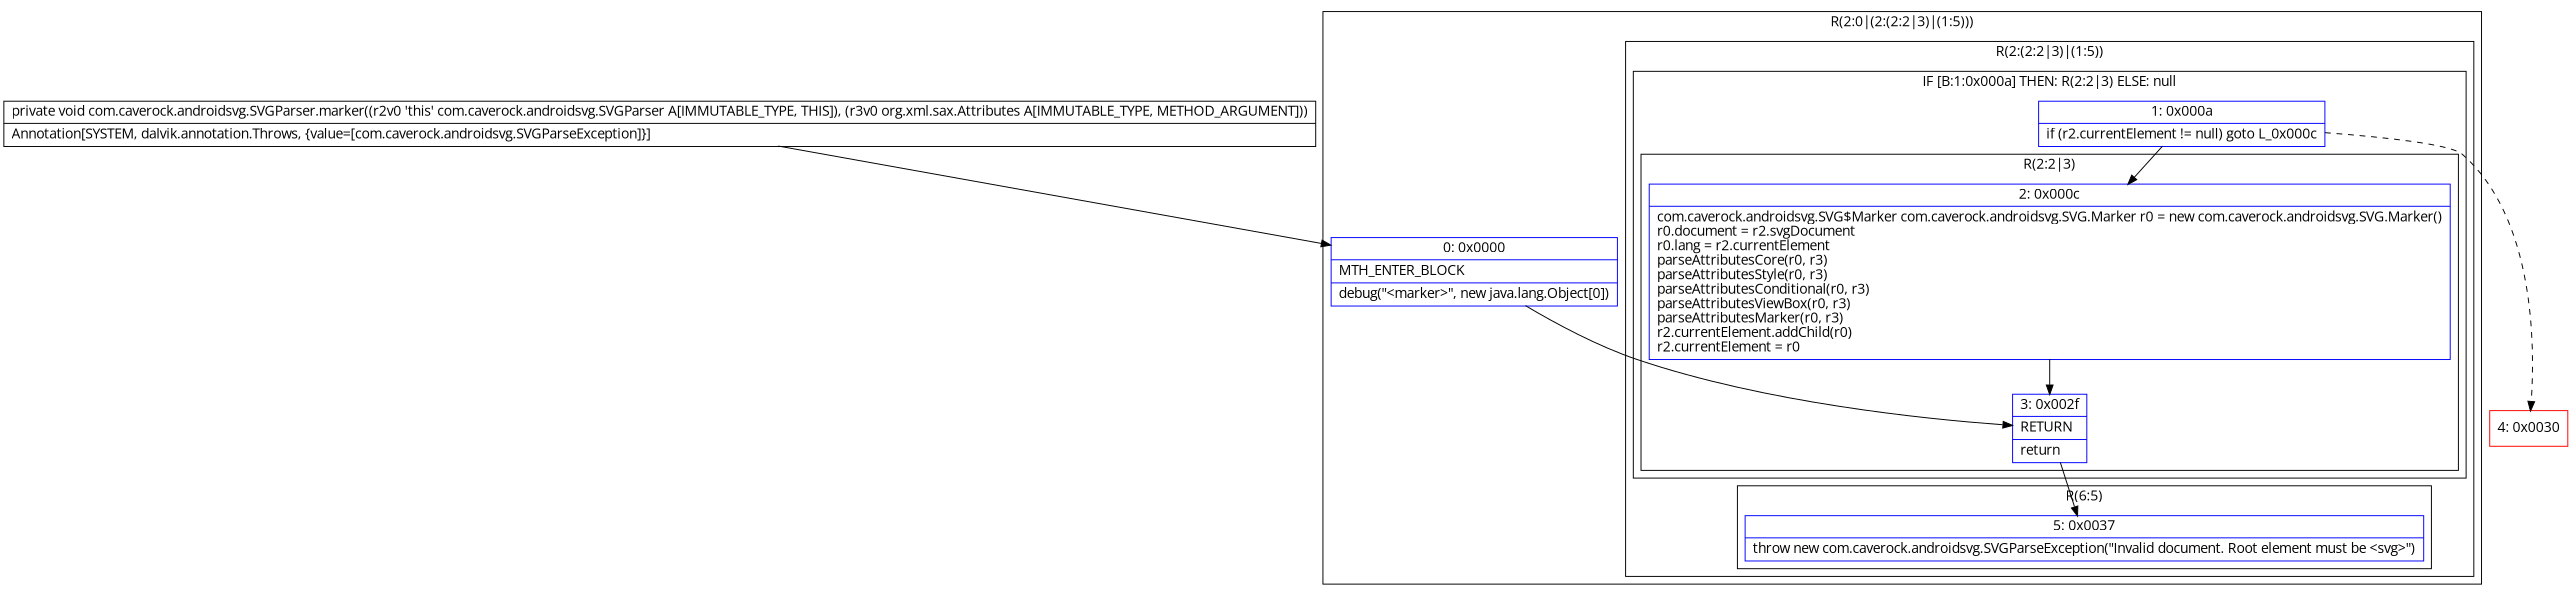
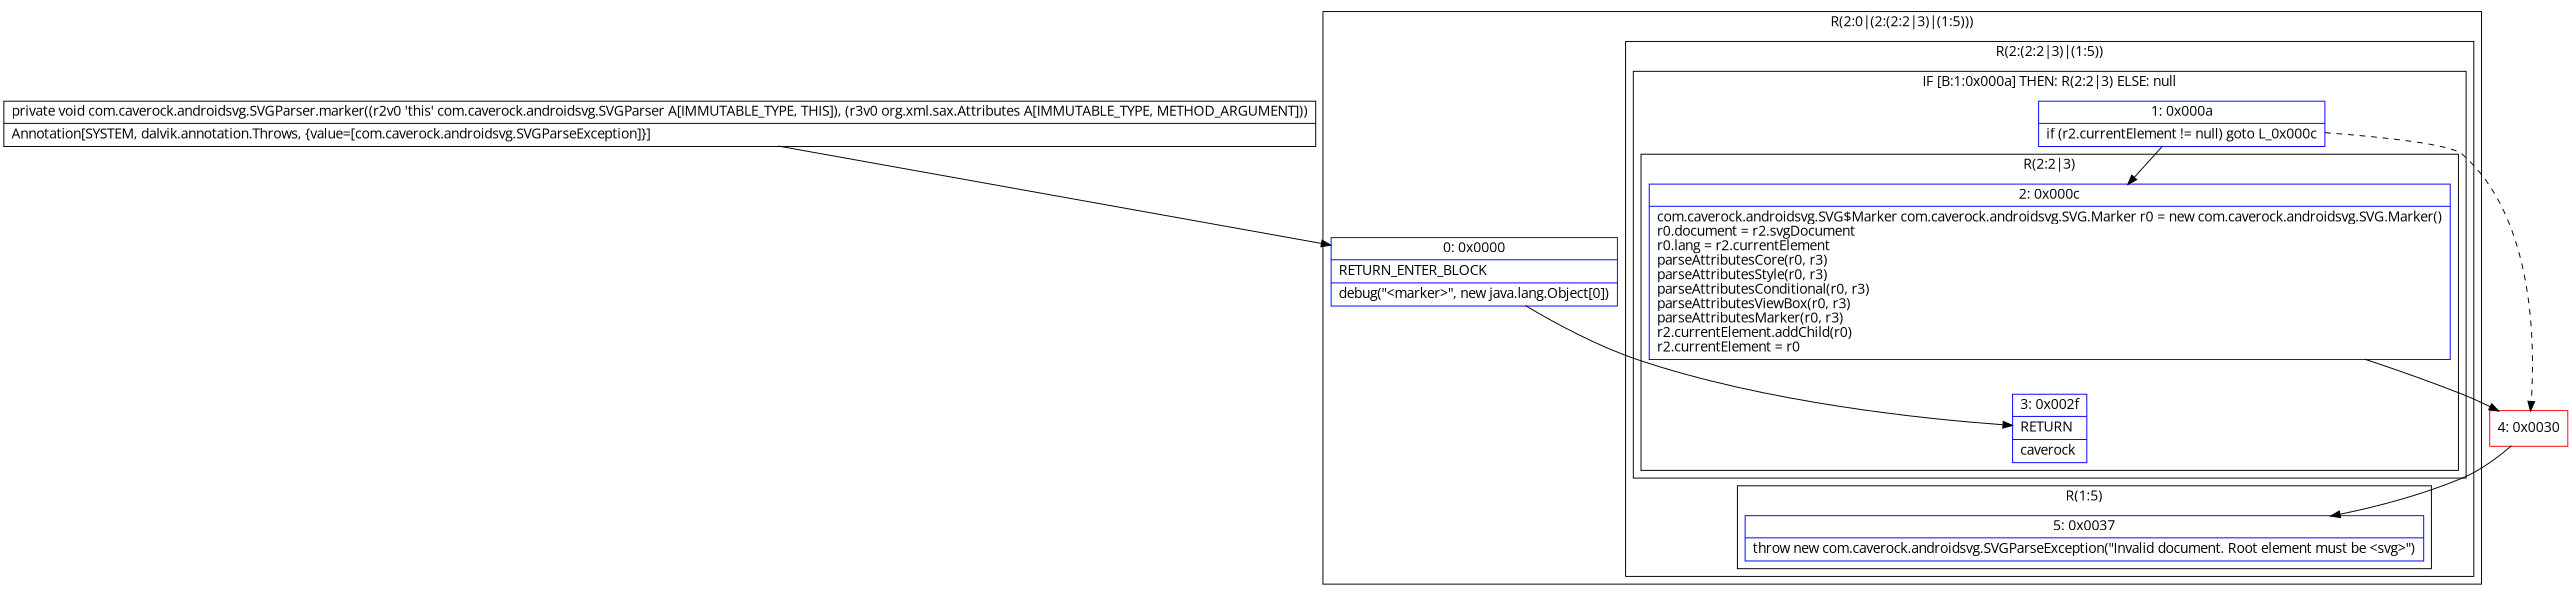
(1401, 271) -> (1413, 271)
(2050, 372) -> (2428, 381)
(2041, 451) -> (2048, 451)
(2070, 492) -> (2439, 487)
(2084, 497) -> (2084, 497)
